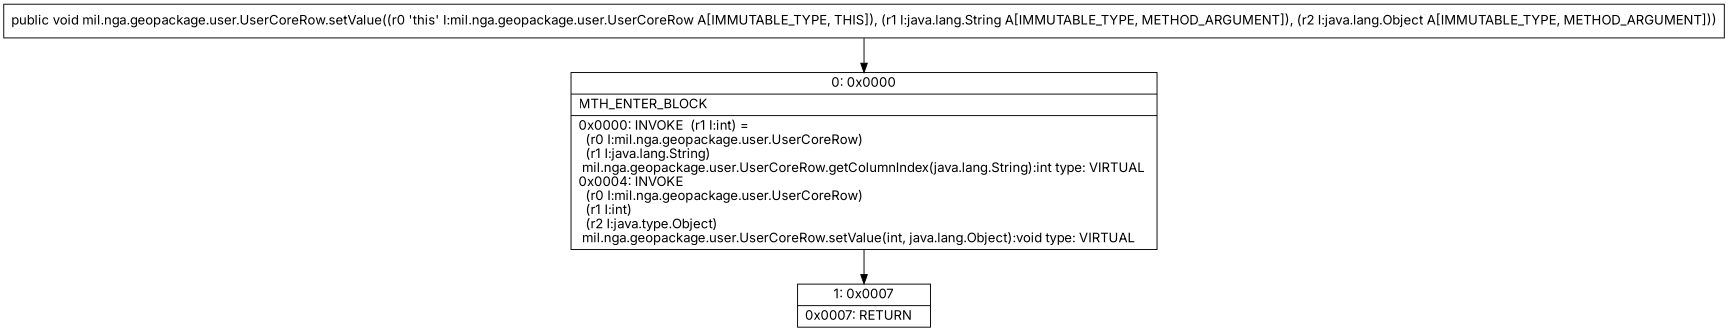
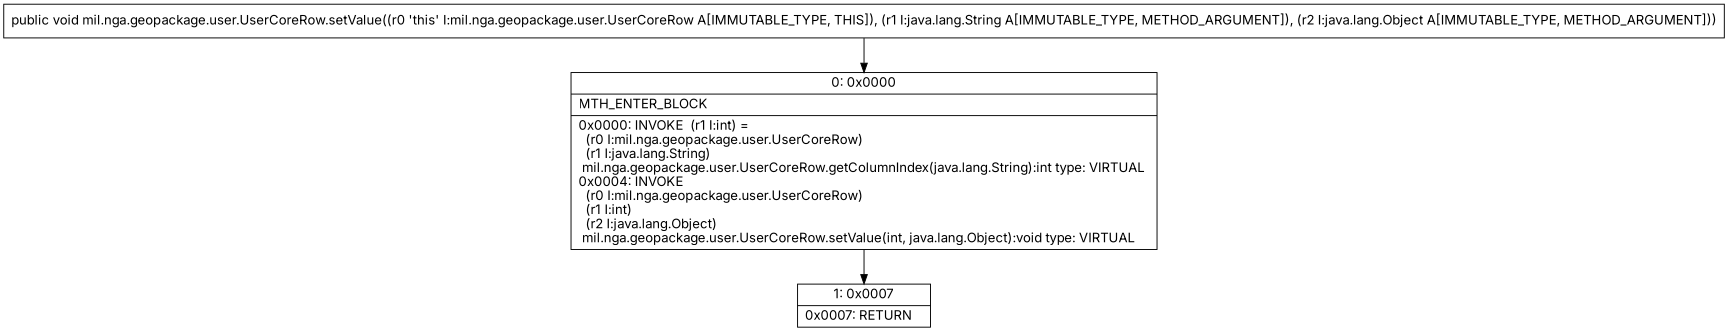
(648, 224) -> (648, 224)
